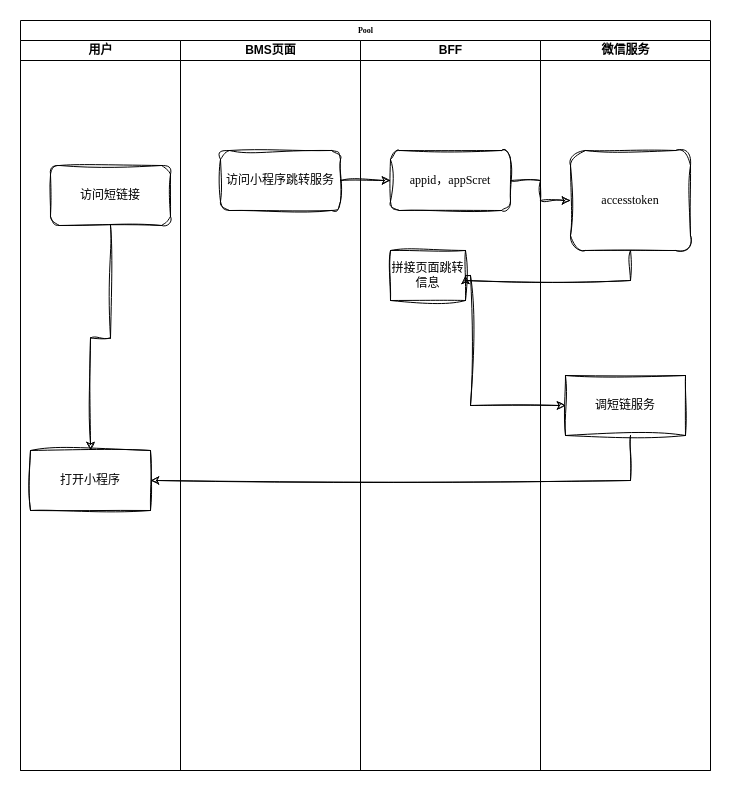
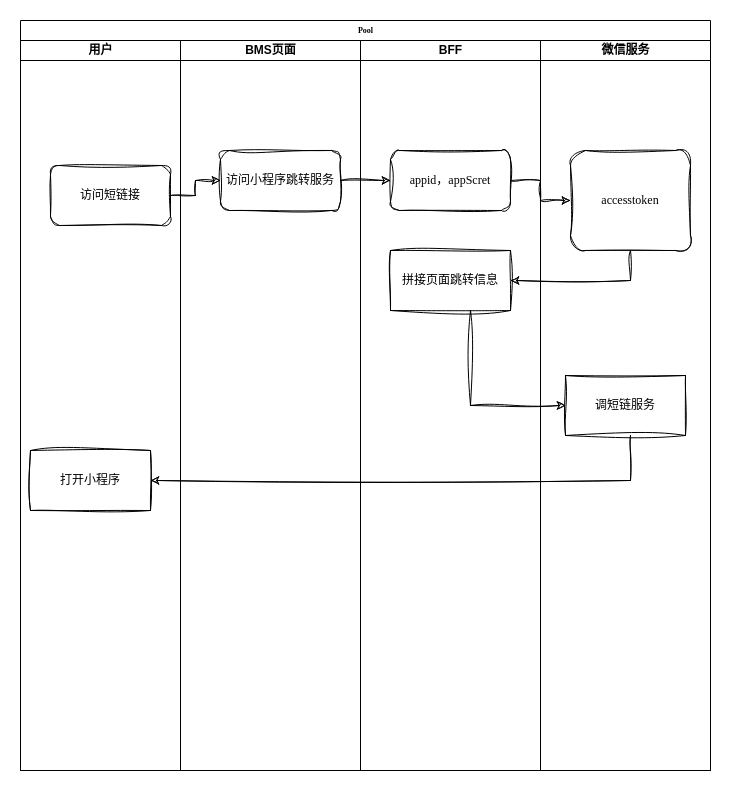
(428, 276) -> (451, 281)
(104, 338) -> (196, 192)
